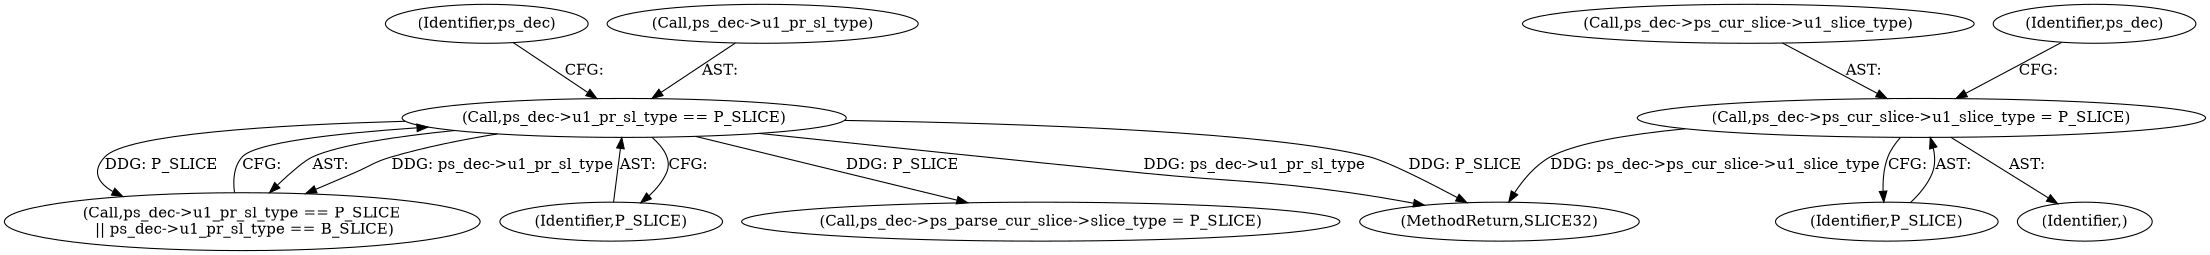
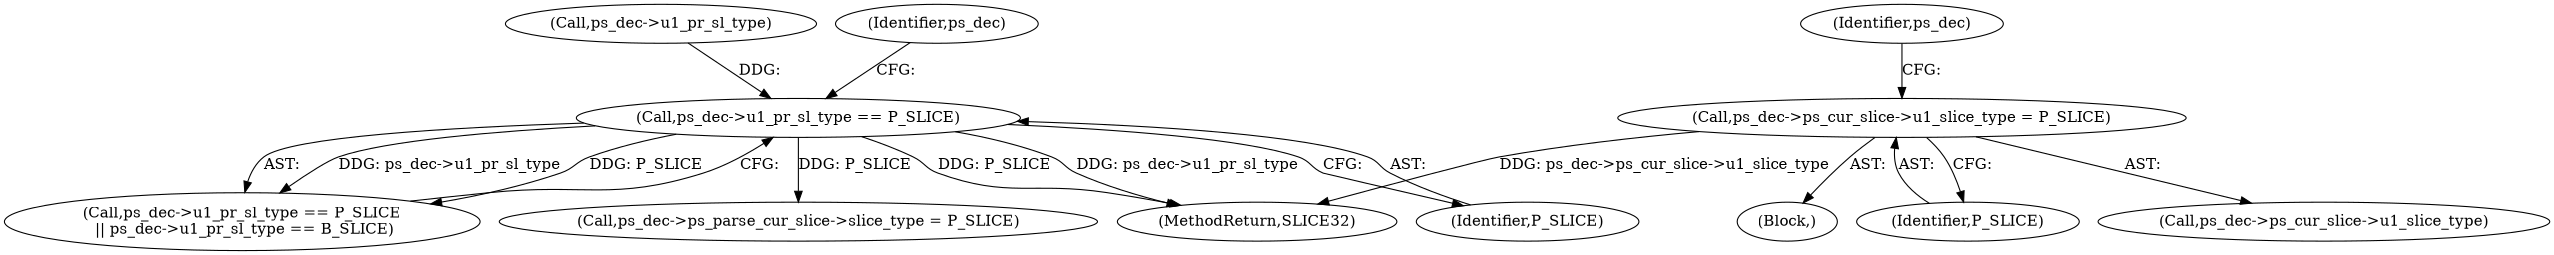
(1830, 68) -> (2108, 169)
(723, 71) -> (762, 71)
(2085, 222) -> (1787, 222)
